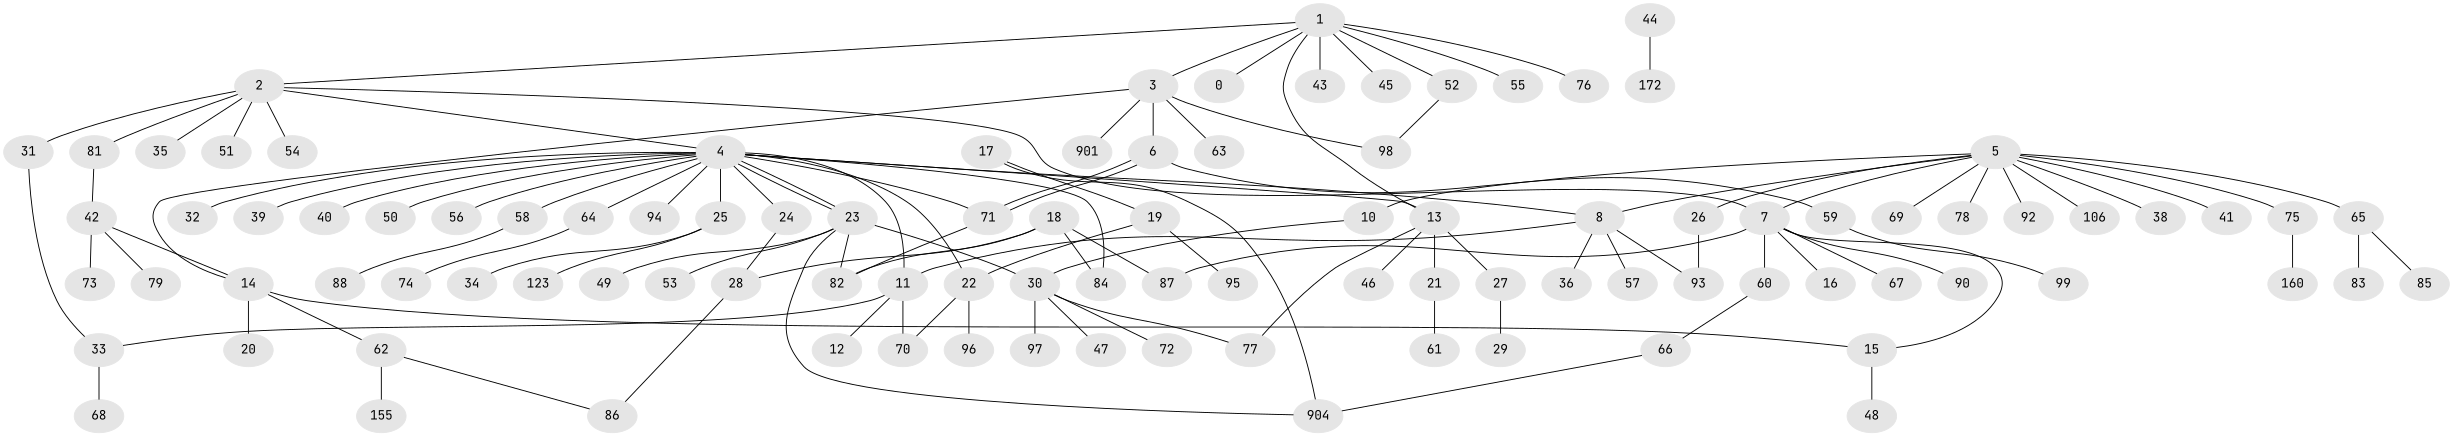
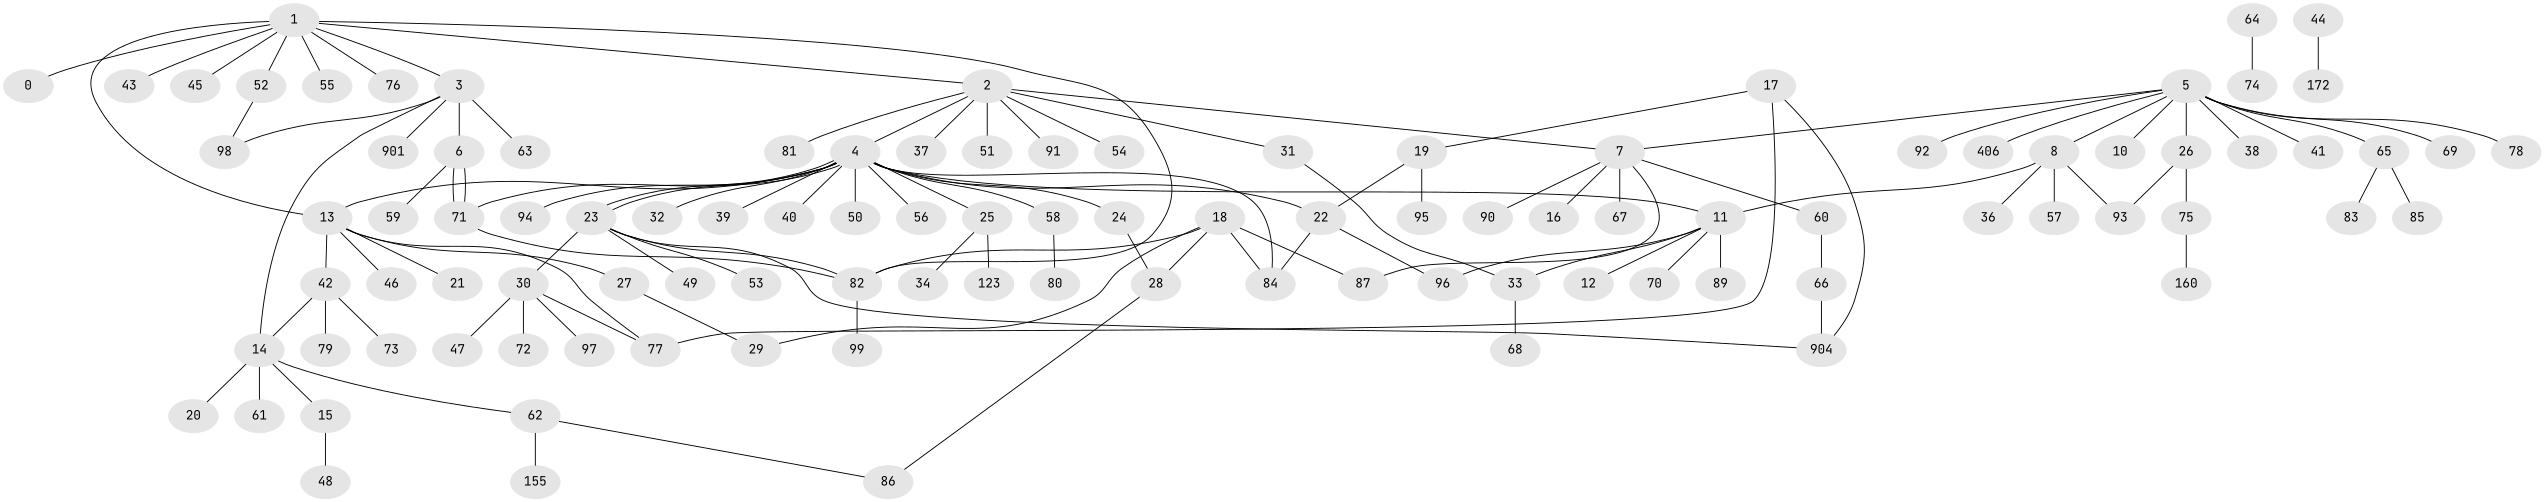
none -> (942, 55)
(160, 152) -> (921, 152)
none -> (1053, 152)
(2148, 174) -> (2186, 185)
(1161, 180) -> none
(93, 185) -> (326, 251)
(655, 185) -> none
(2095, 218) -> (1988, 152)
(1168, 244) -> none
none -> (1582, 252)
(1996, 260) -> (857, 317)
(1997, 269) -> none
(340, 284) -> (1055, 284)
none -> (1721, 284)
(936, 317) -> (1299, 248)
none -> (1046, 317)
(1435, 317) -> (259, 383)
none -> (1445, 326)
